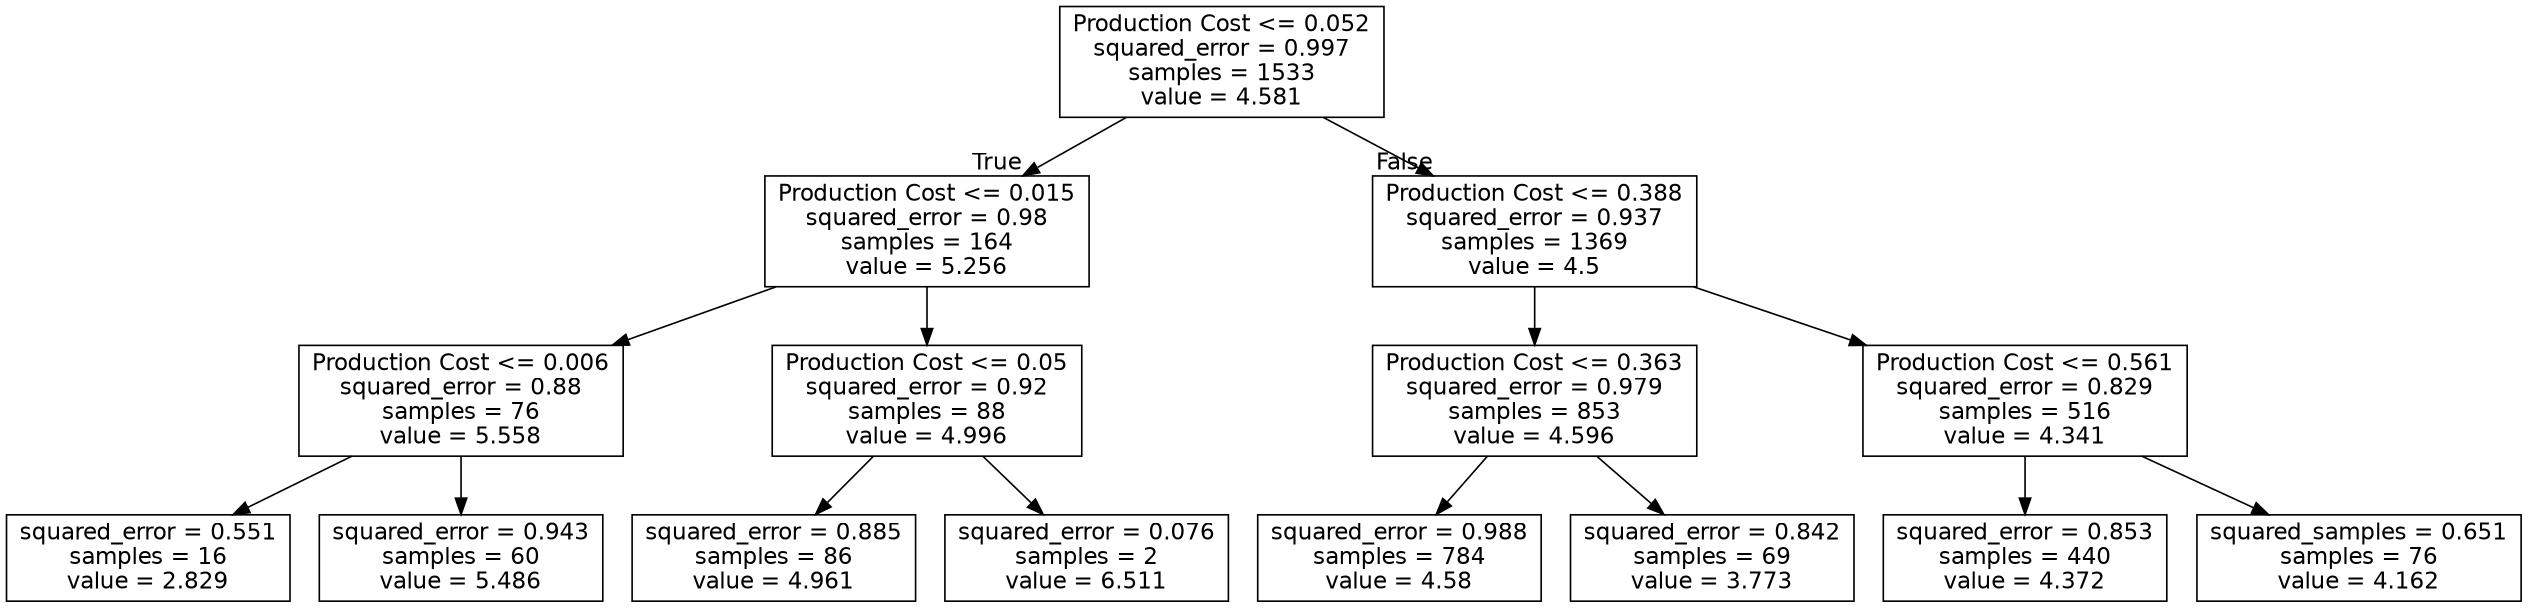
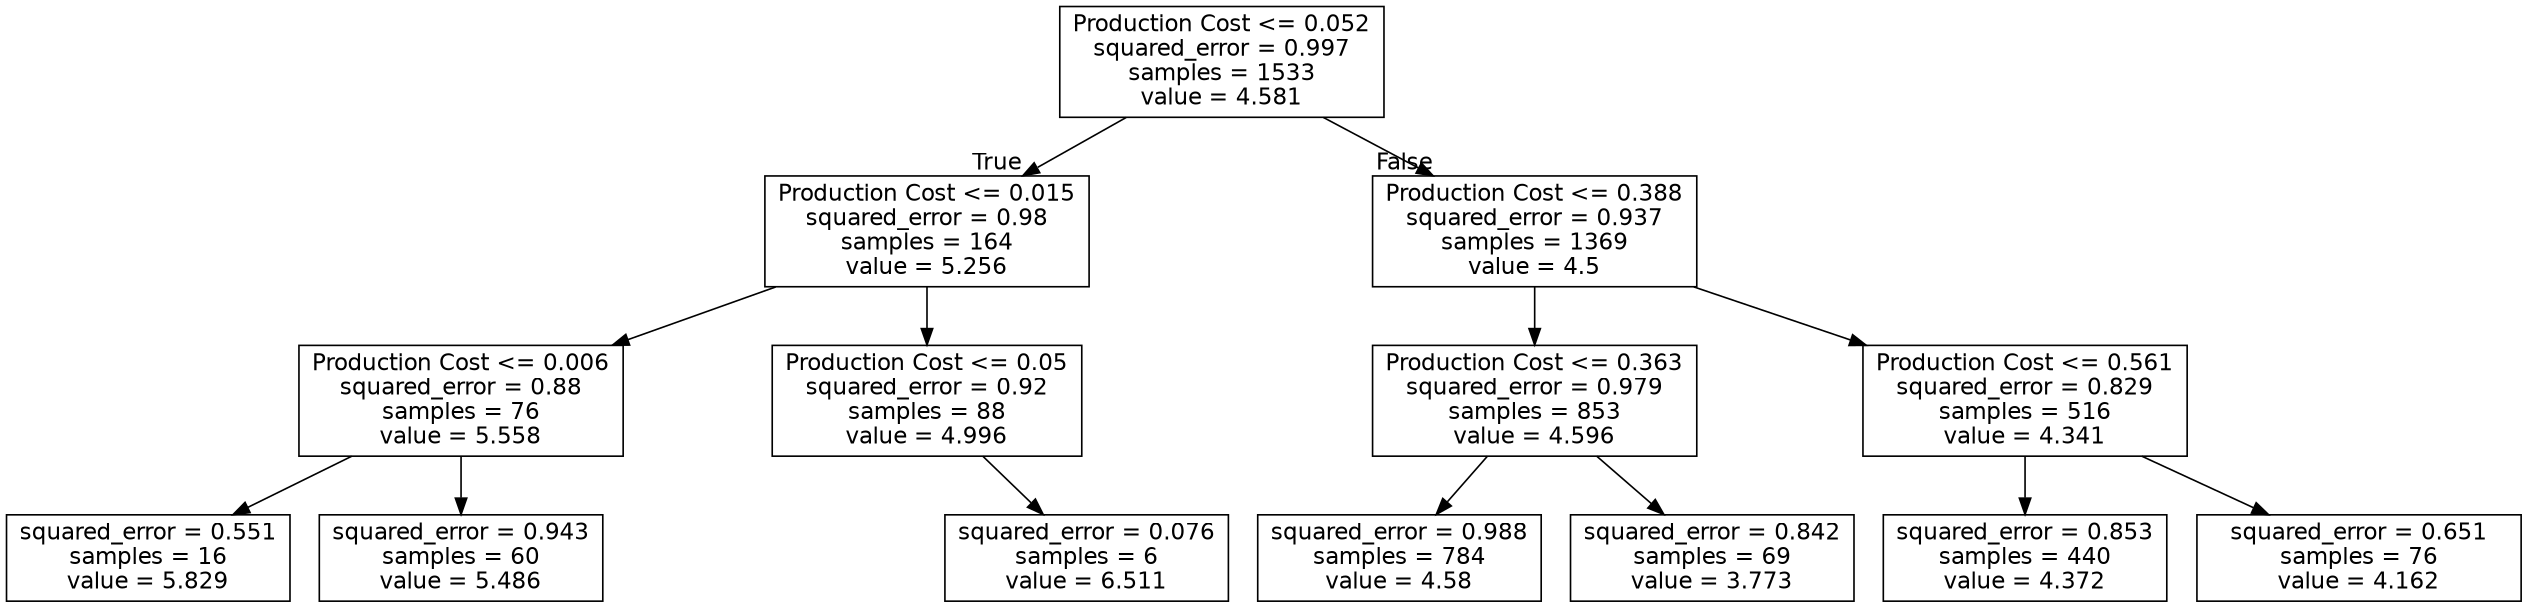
(148, 558) -> (148, 558)
(774, 558) -> none
(1087, 558) -> (1087, 558)
(2359, 558) -> (2359, 558)
